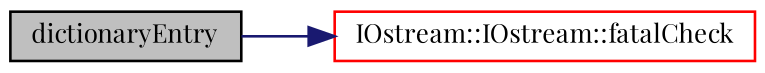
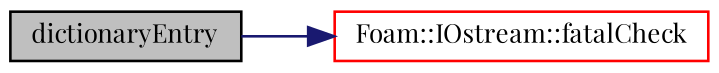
(545, 36) -> (521, 36)
